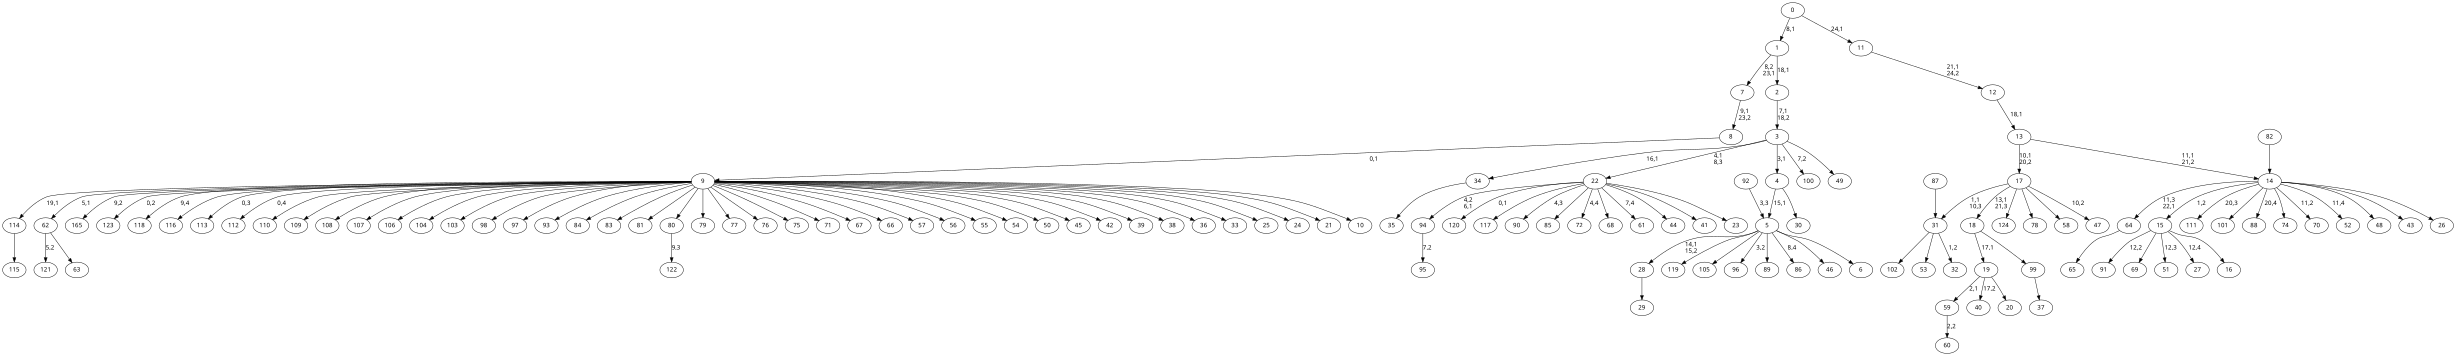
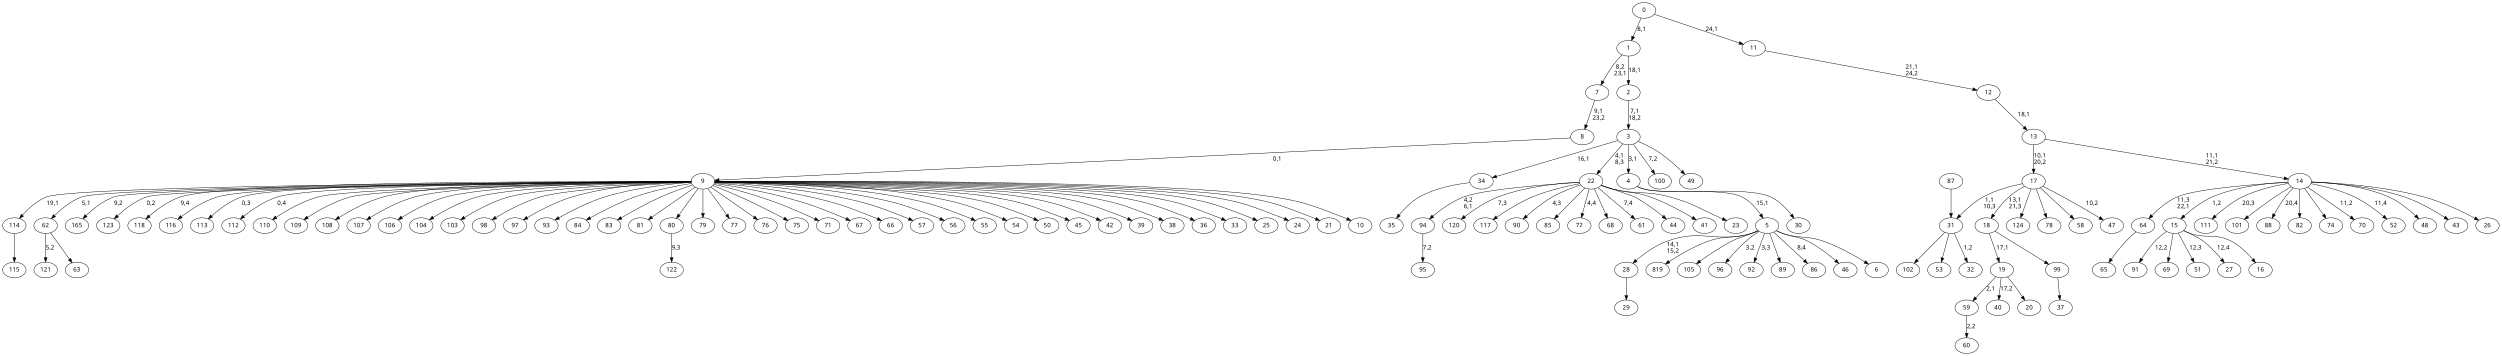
(2270, 157) -> (2300, 201)
(1756, 202) -> (1760, 246)
(1503, 203) -> (1503, 203)
(1673, 270) -> (1658, 270)
